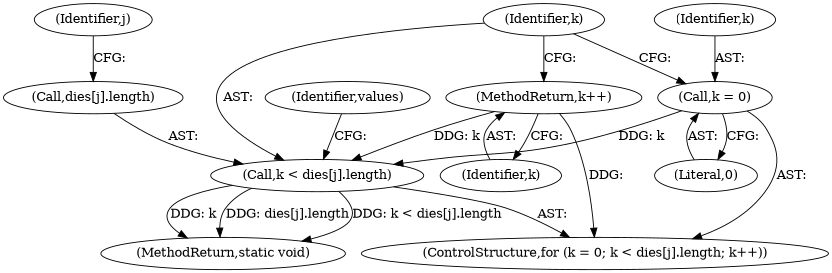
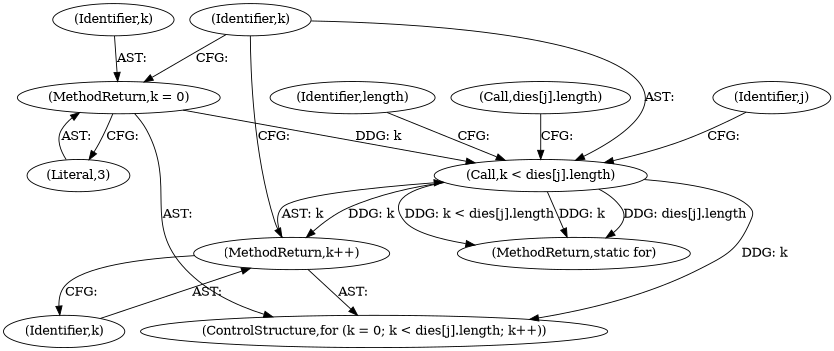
(93, 54) -> (681, 141)
(348, 98) -> (353, 98)
(715, 98) -> (119, 98)
(186, 137) -> (559, 137)
(457, 137) -> (302, 215)
(608, 176) -> (355, 292)
(706, 176) -> (78, 176)
none -> (375, 198)
(555, 215) -> (765, 254)
(223, 254) -> (574, 254)
